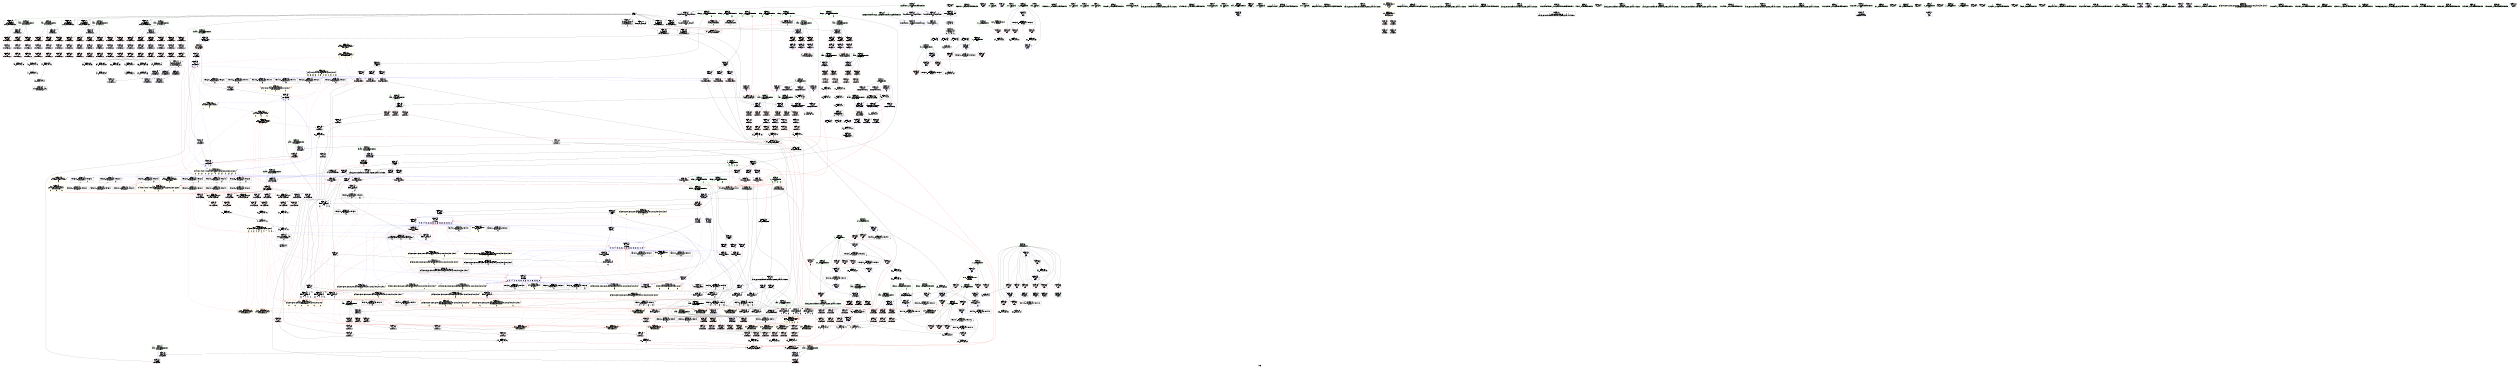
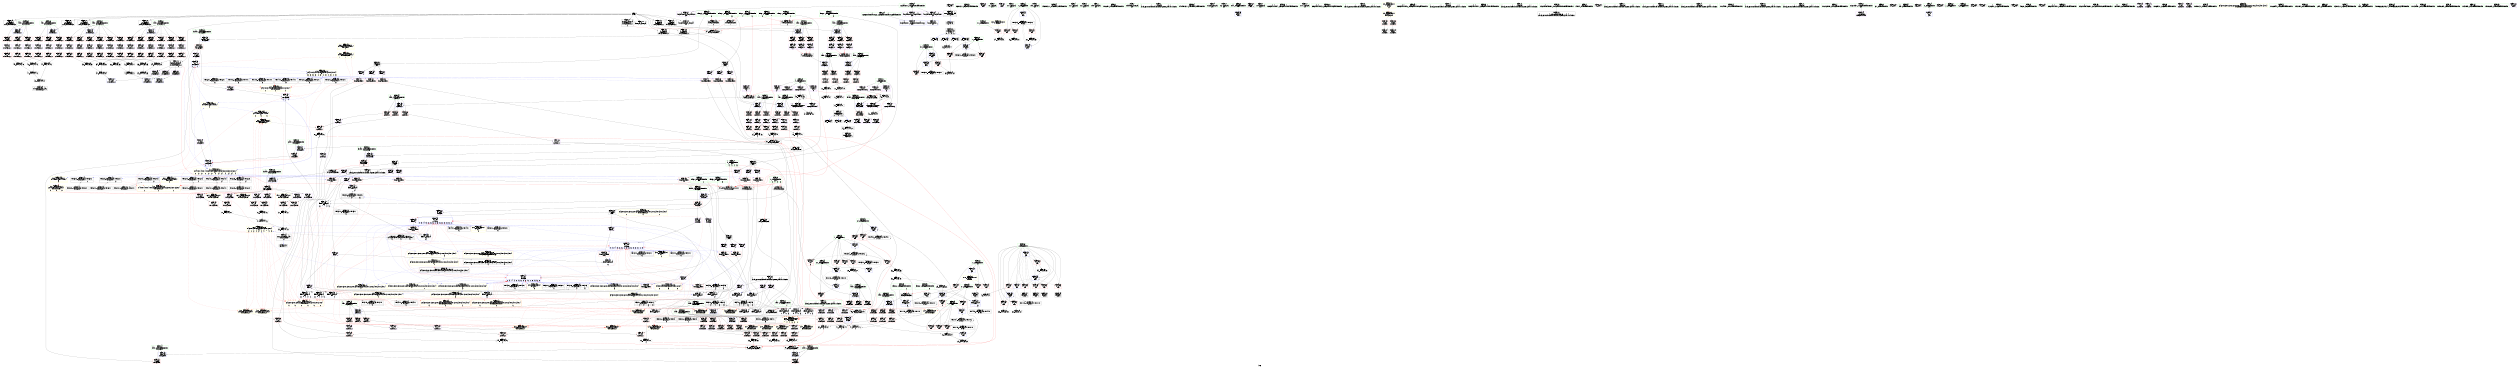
none -> (758, 121)
